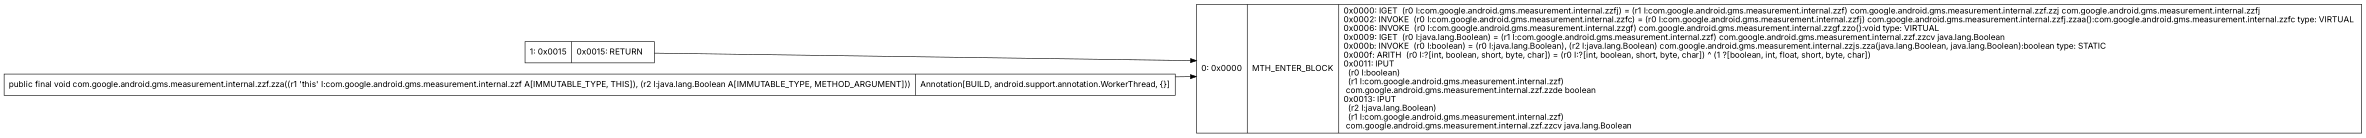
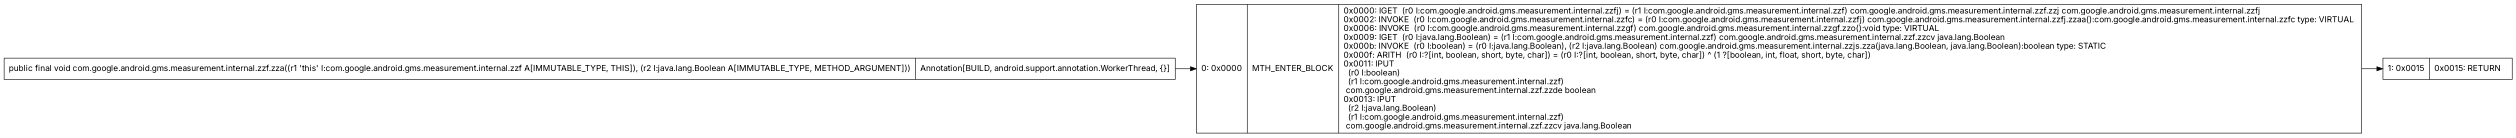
(922, 57) -> (2369, 69)
